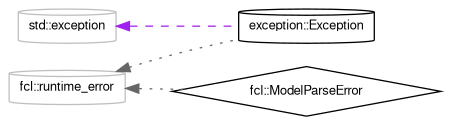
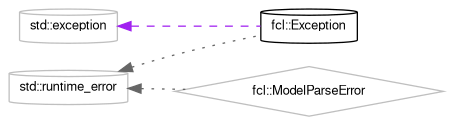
(306, 26) -> (309, 26)
(67, 87) -> (68, 87)
(306, 91) -> (309, 91)
